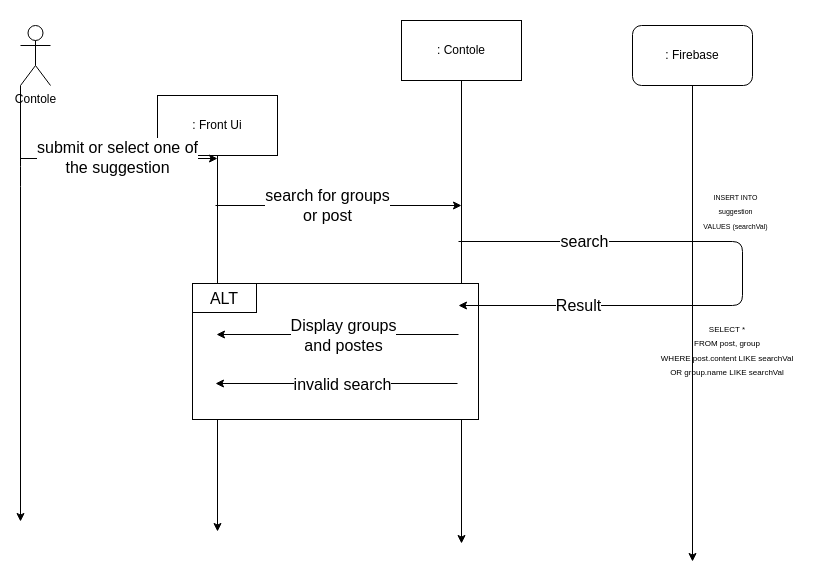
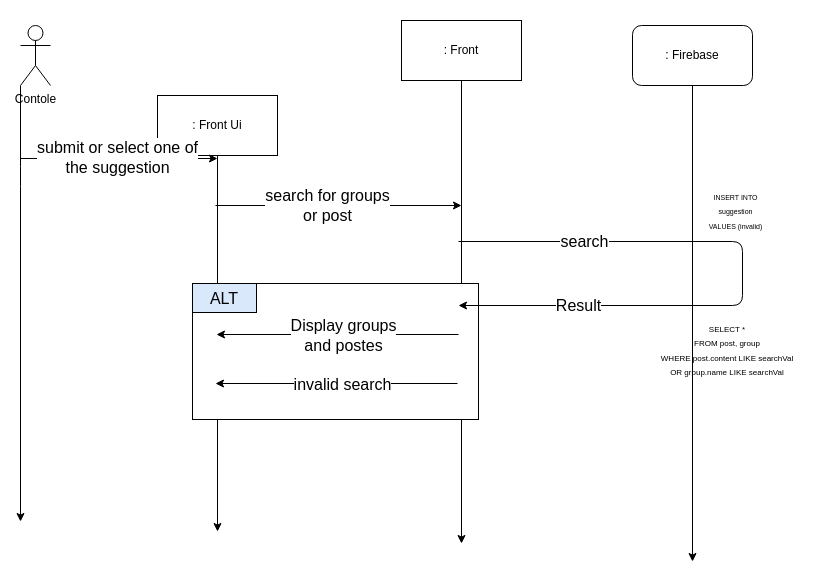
(462, 51) -> (462, 51)
(736, 211) -> (736, 211)
(225, 298) -> (225, 298)
